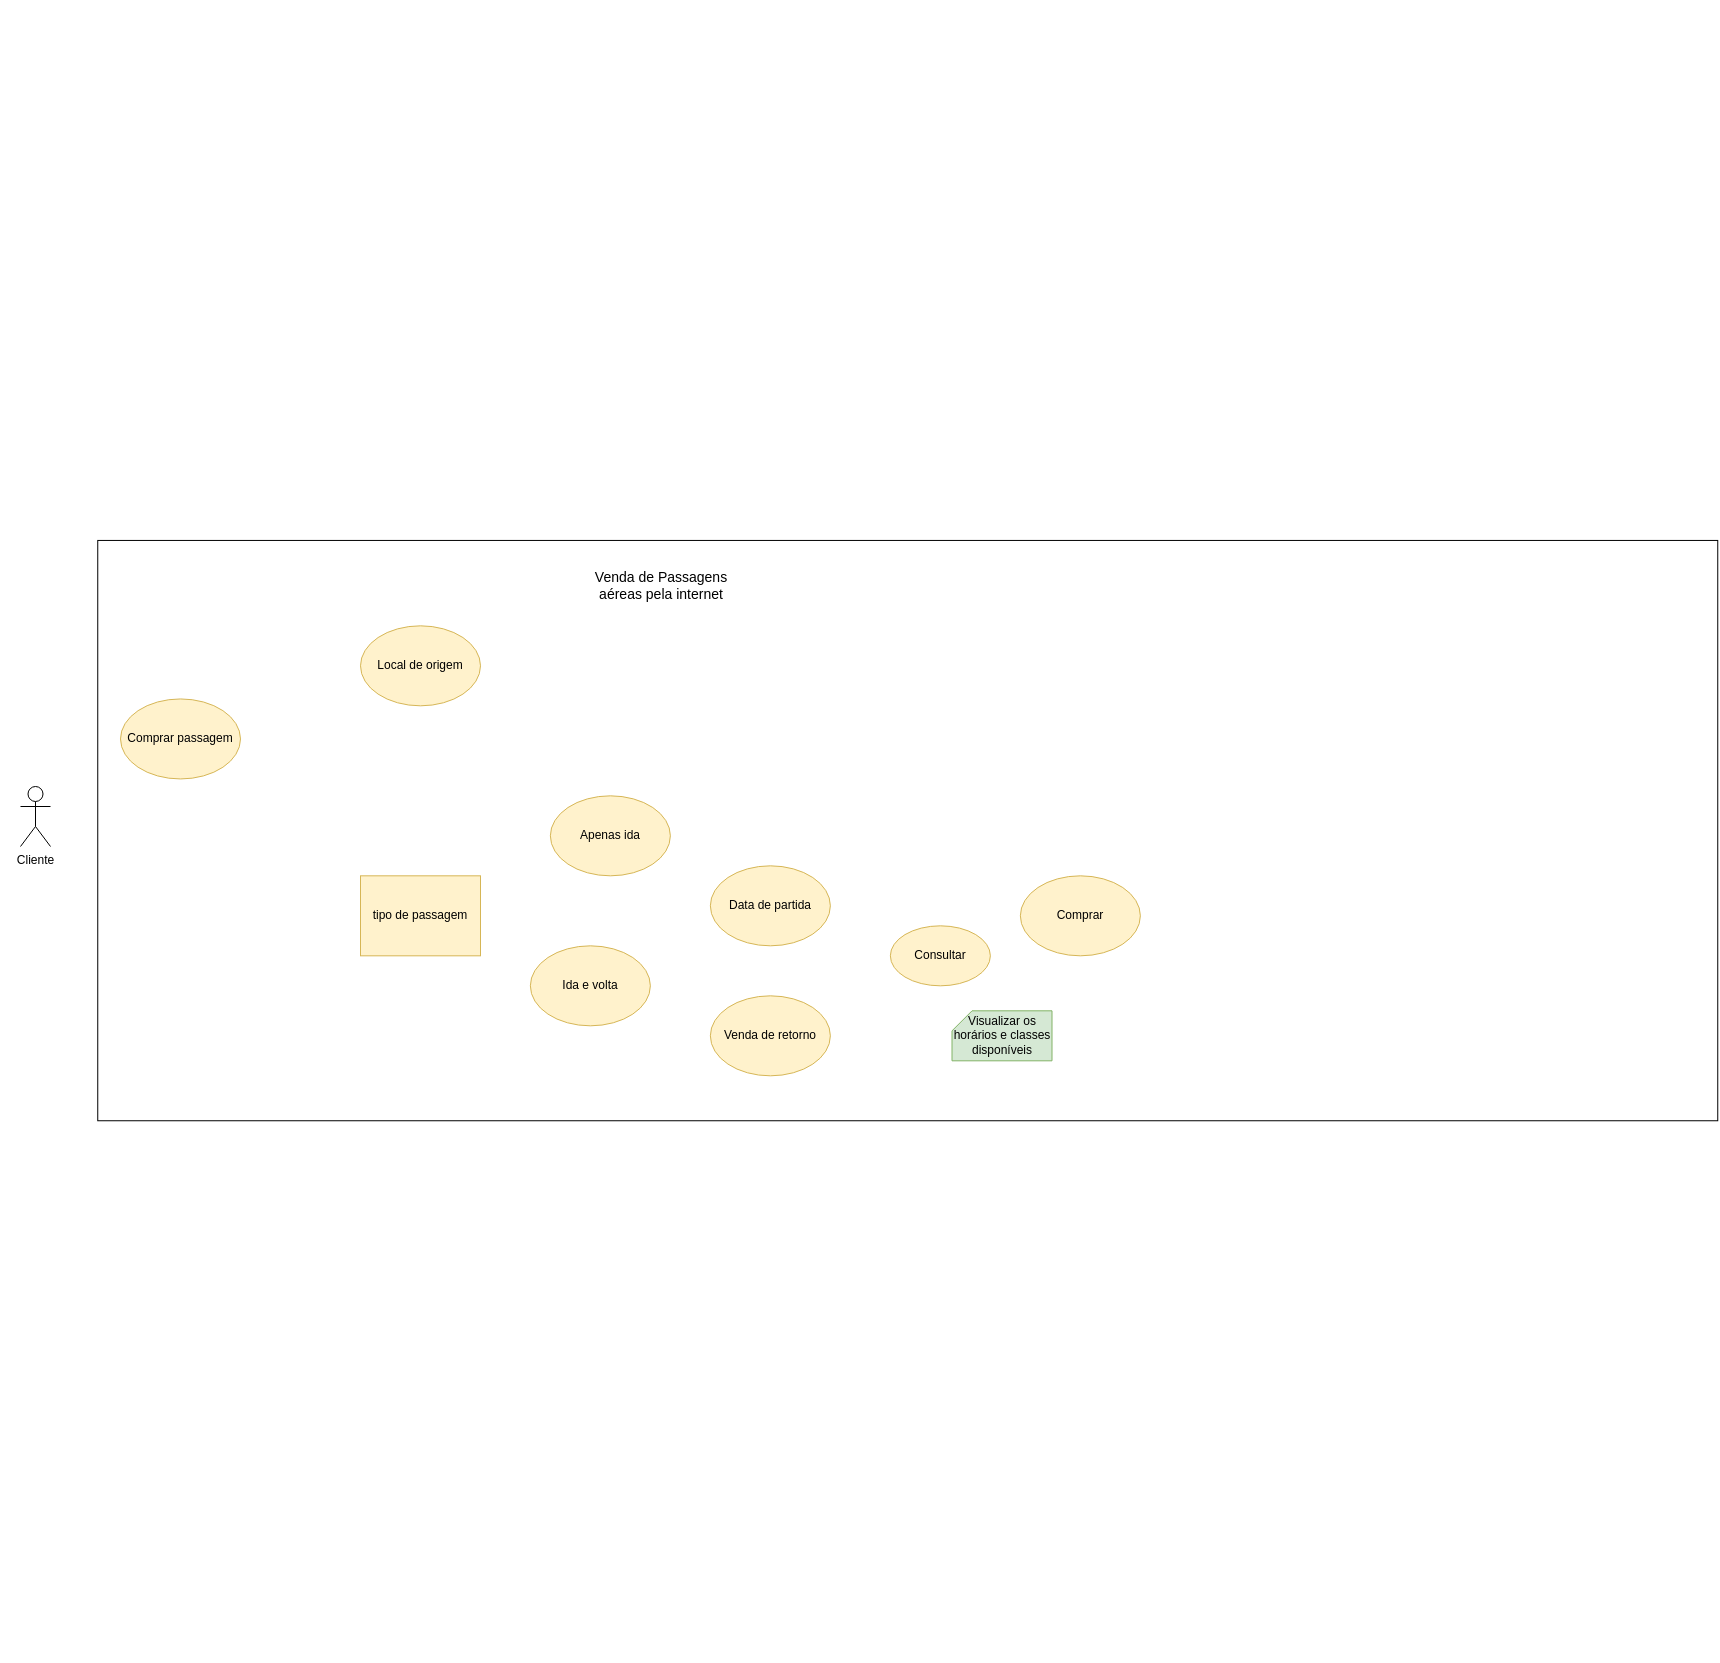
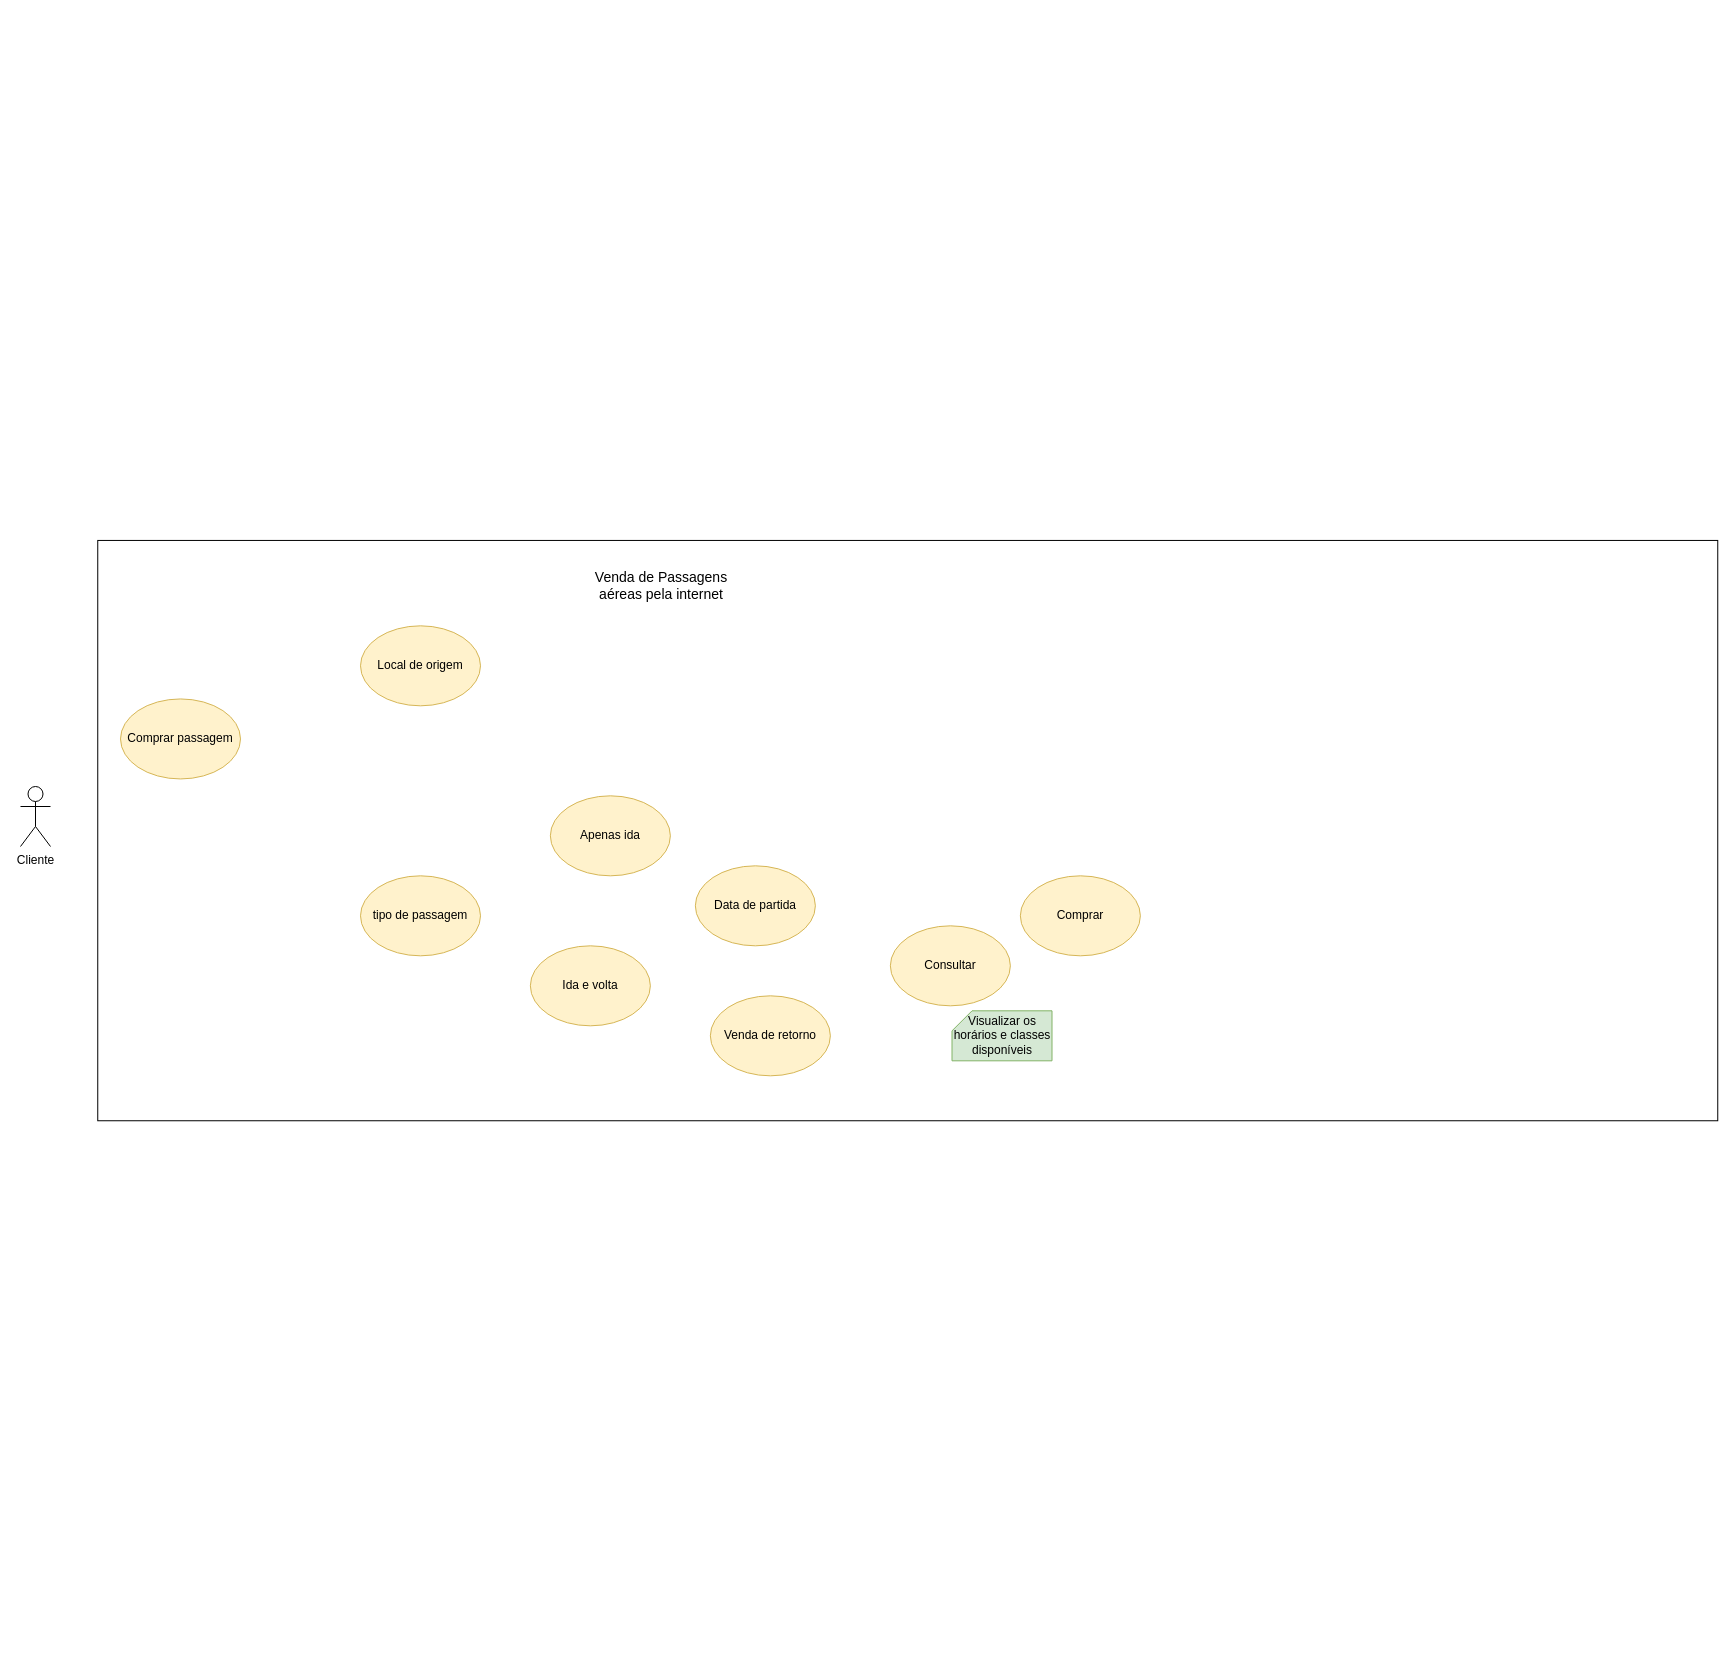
(770, 906) -> (755, 906)
(421, 916) -> (421, 916)
(940, 956) -> (950, 966)
